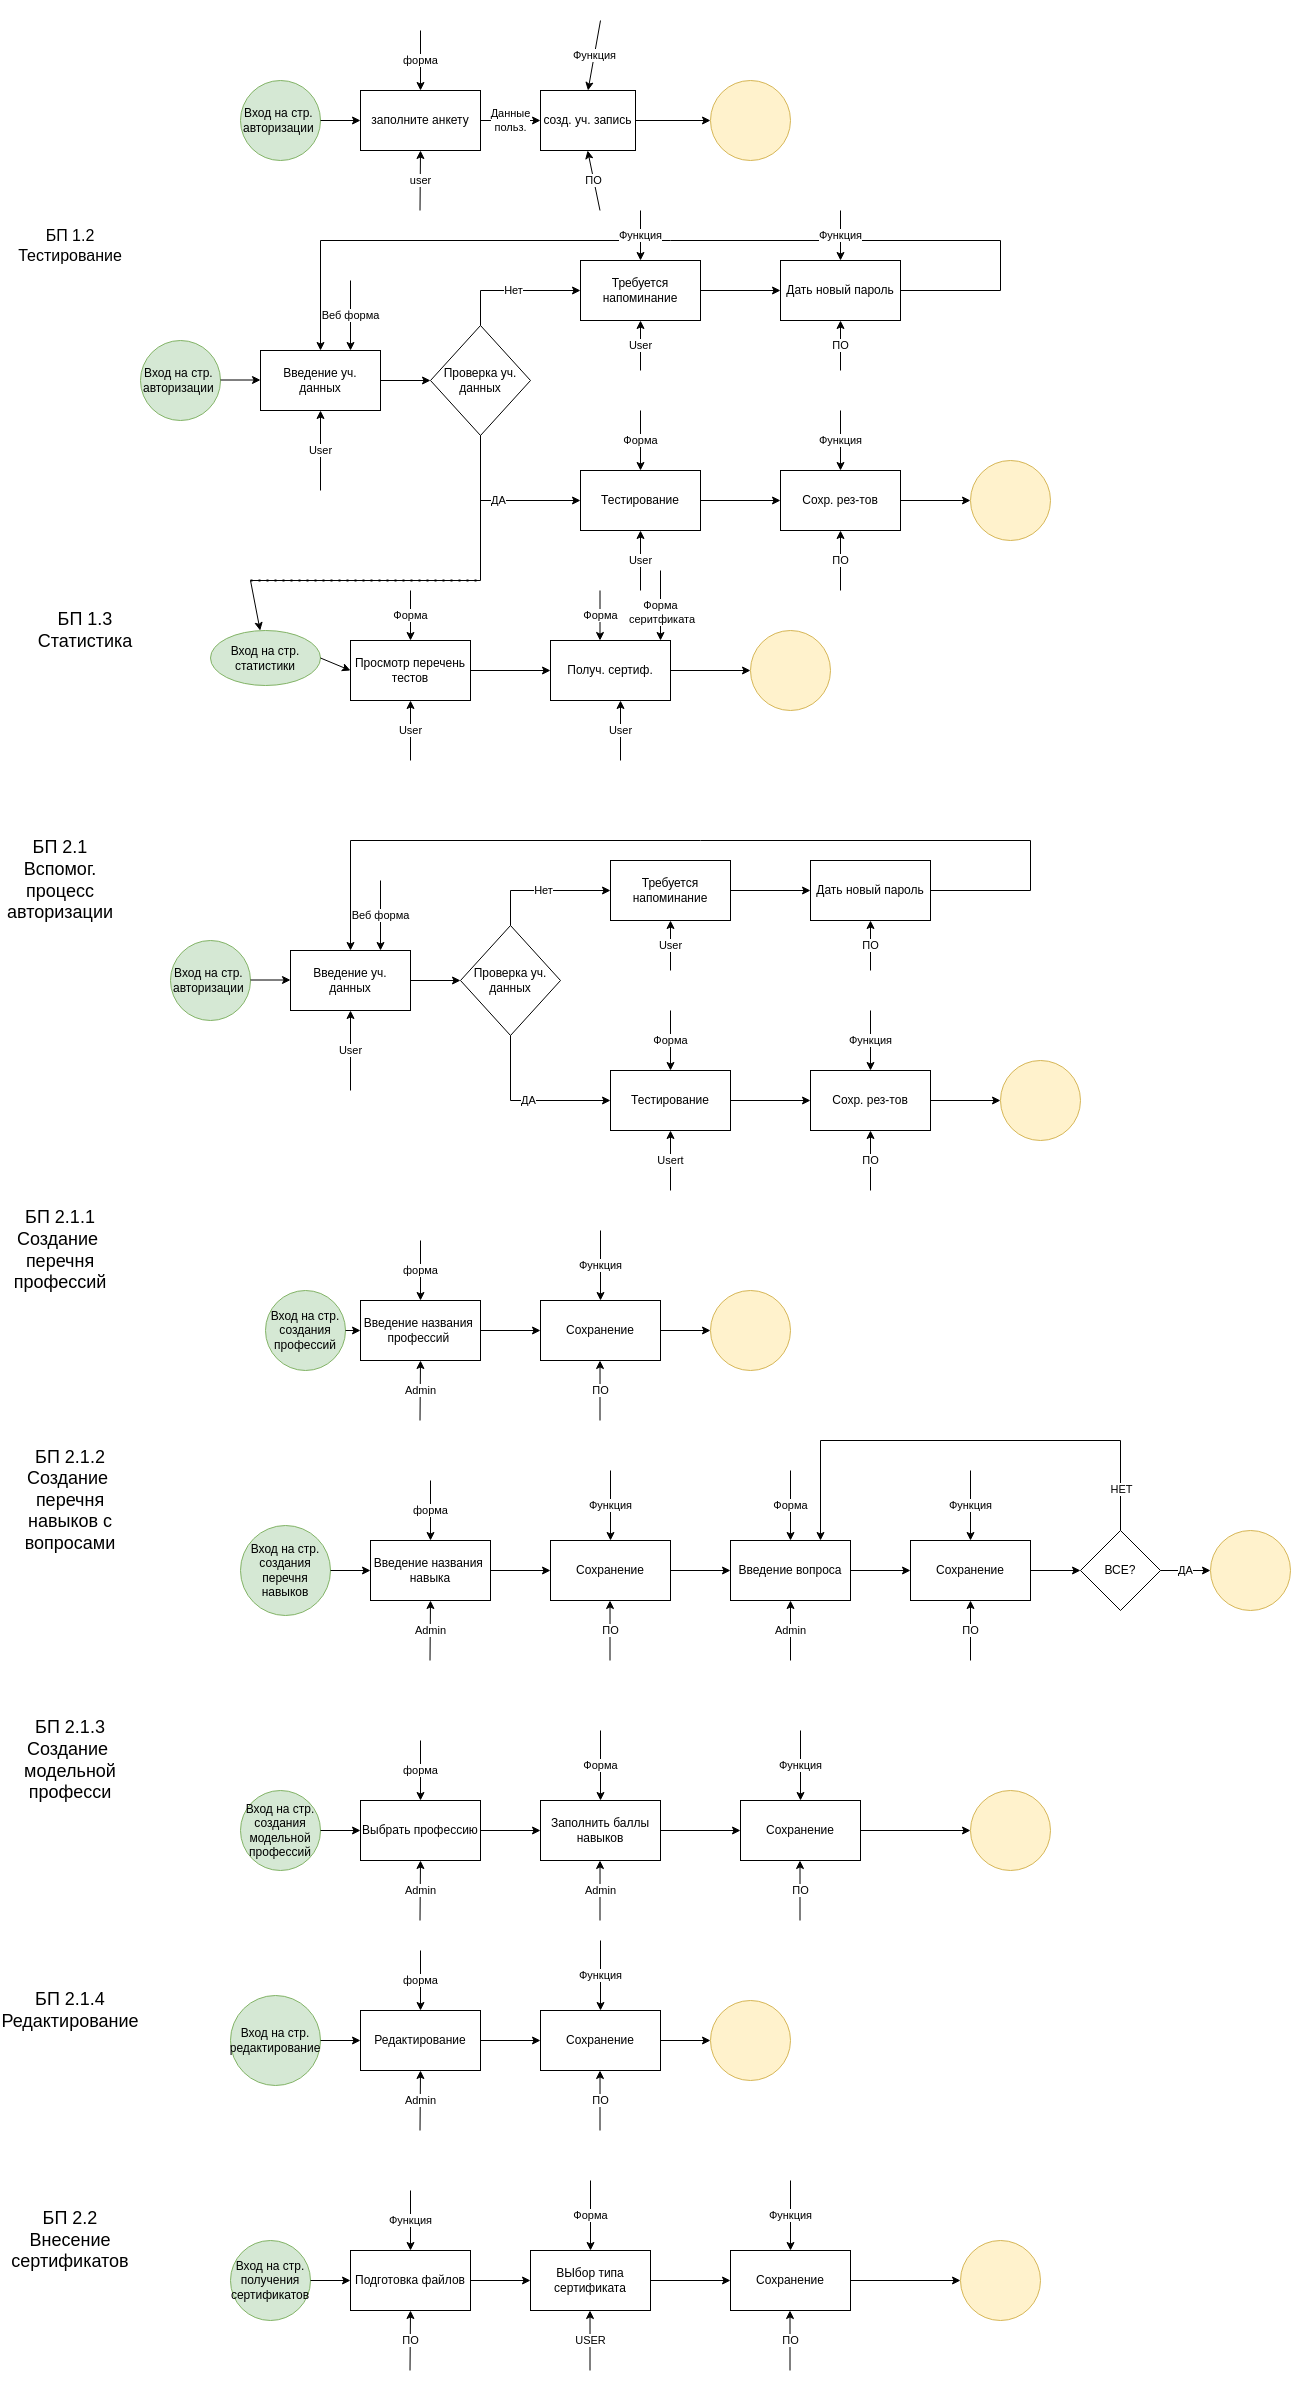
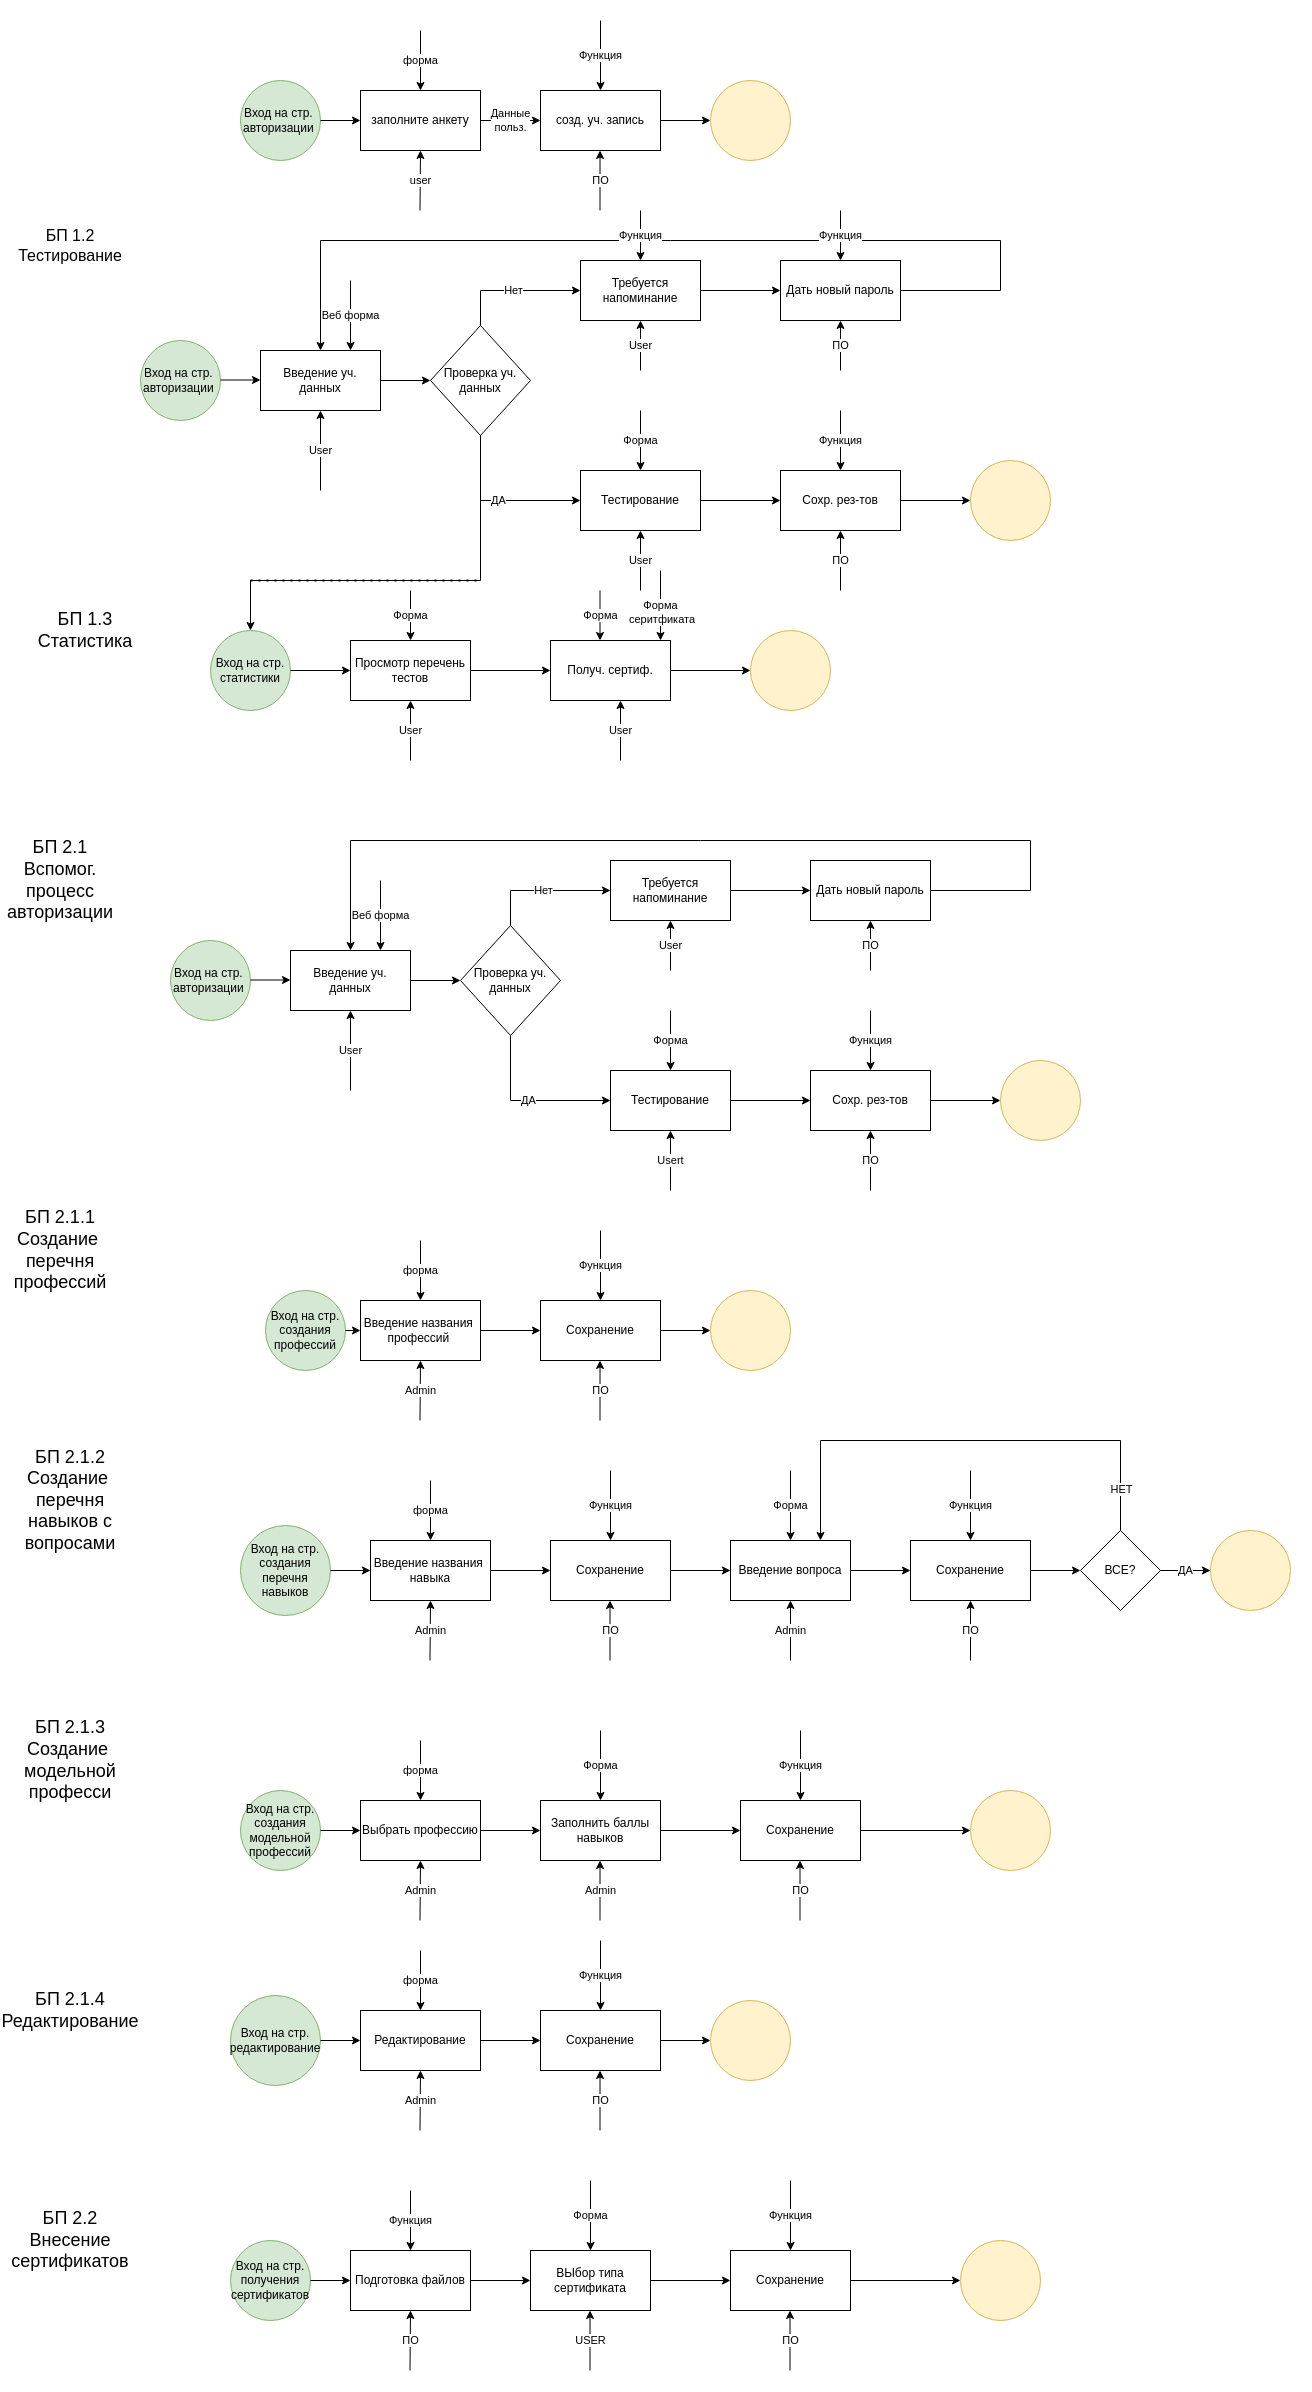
(588, 121) -> (601, 121)
(266, 658) -> (251, 671)
